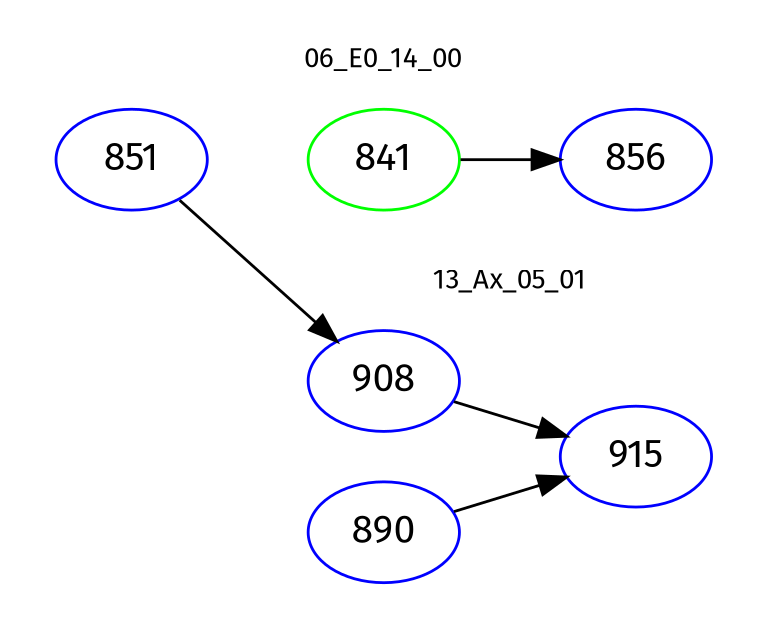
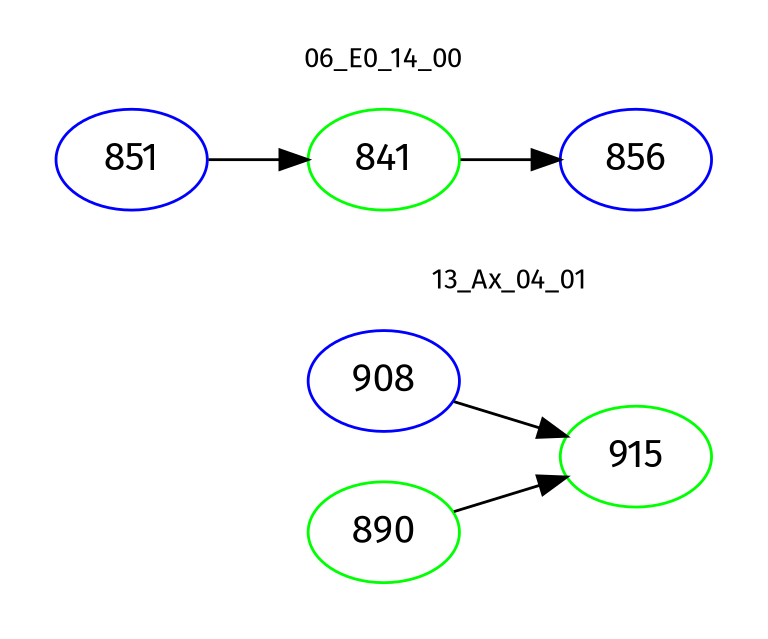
(248, 261) -> (244, 160)
(510, 282) -> (510, 282)
(636, 457) -> (636, 457)
(384, 532) -> (384, 532)
